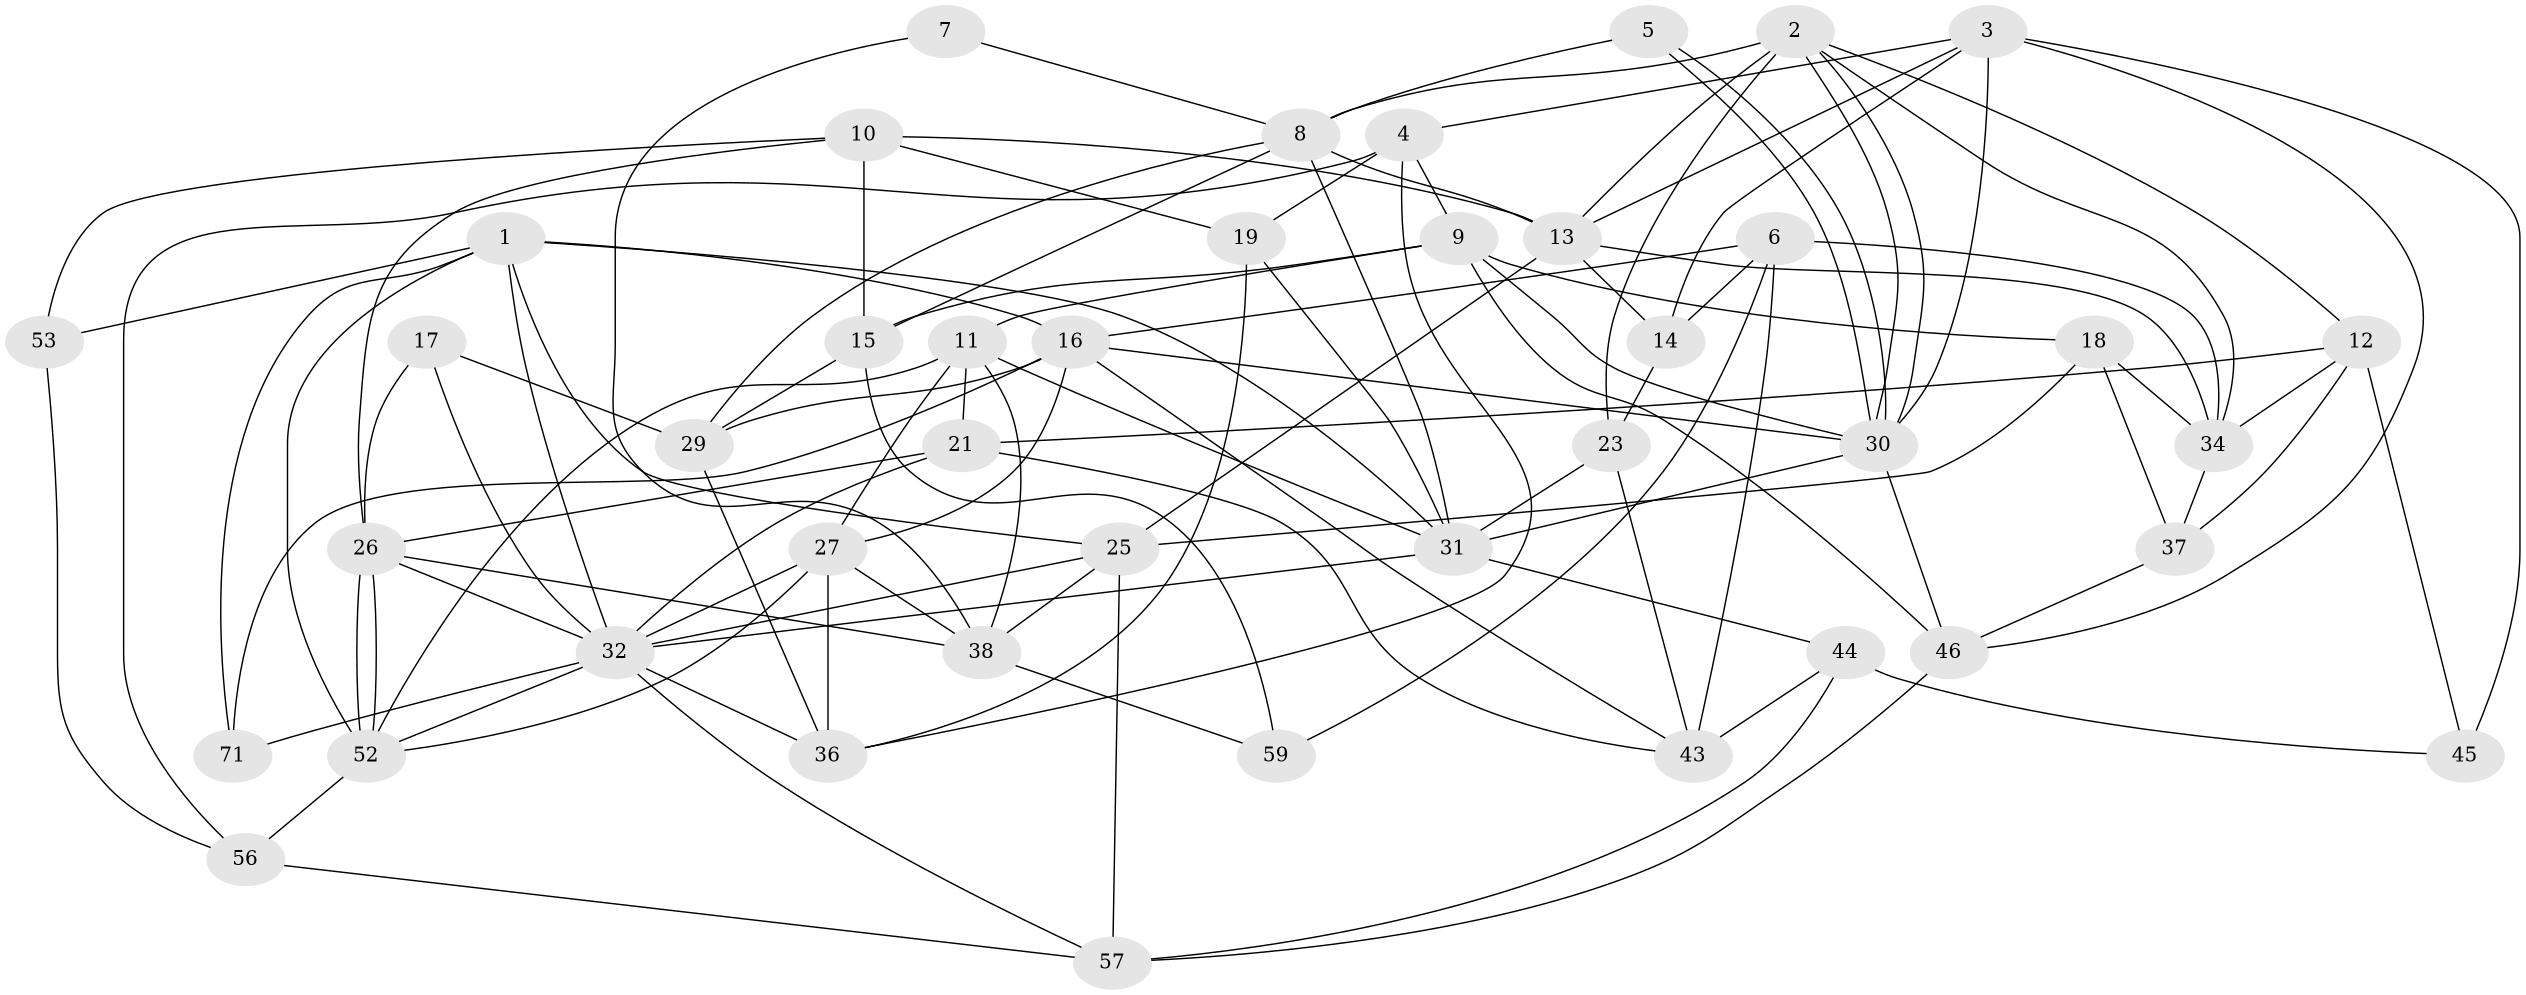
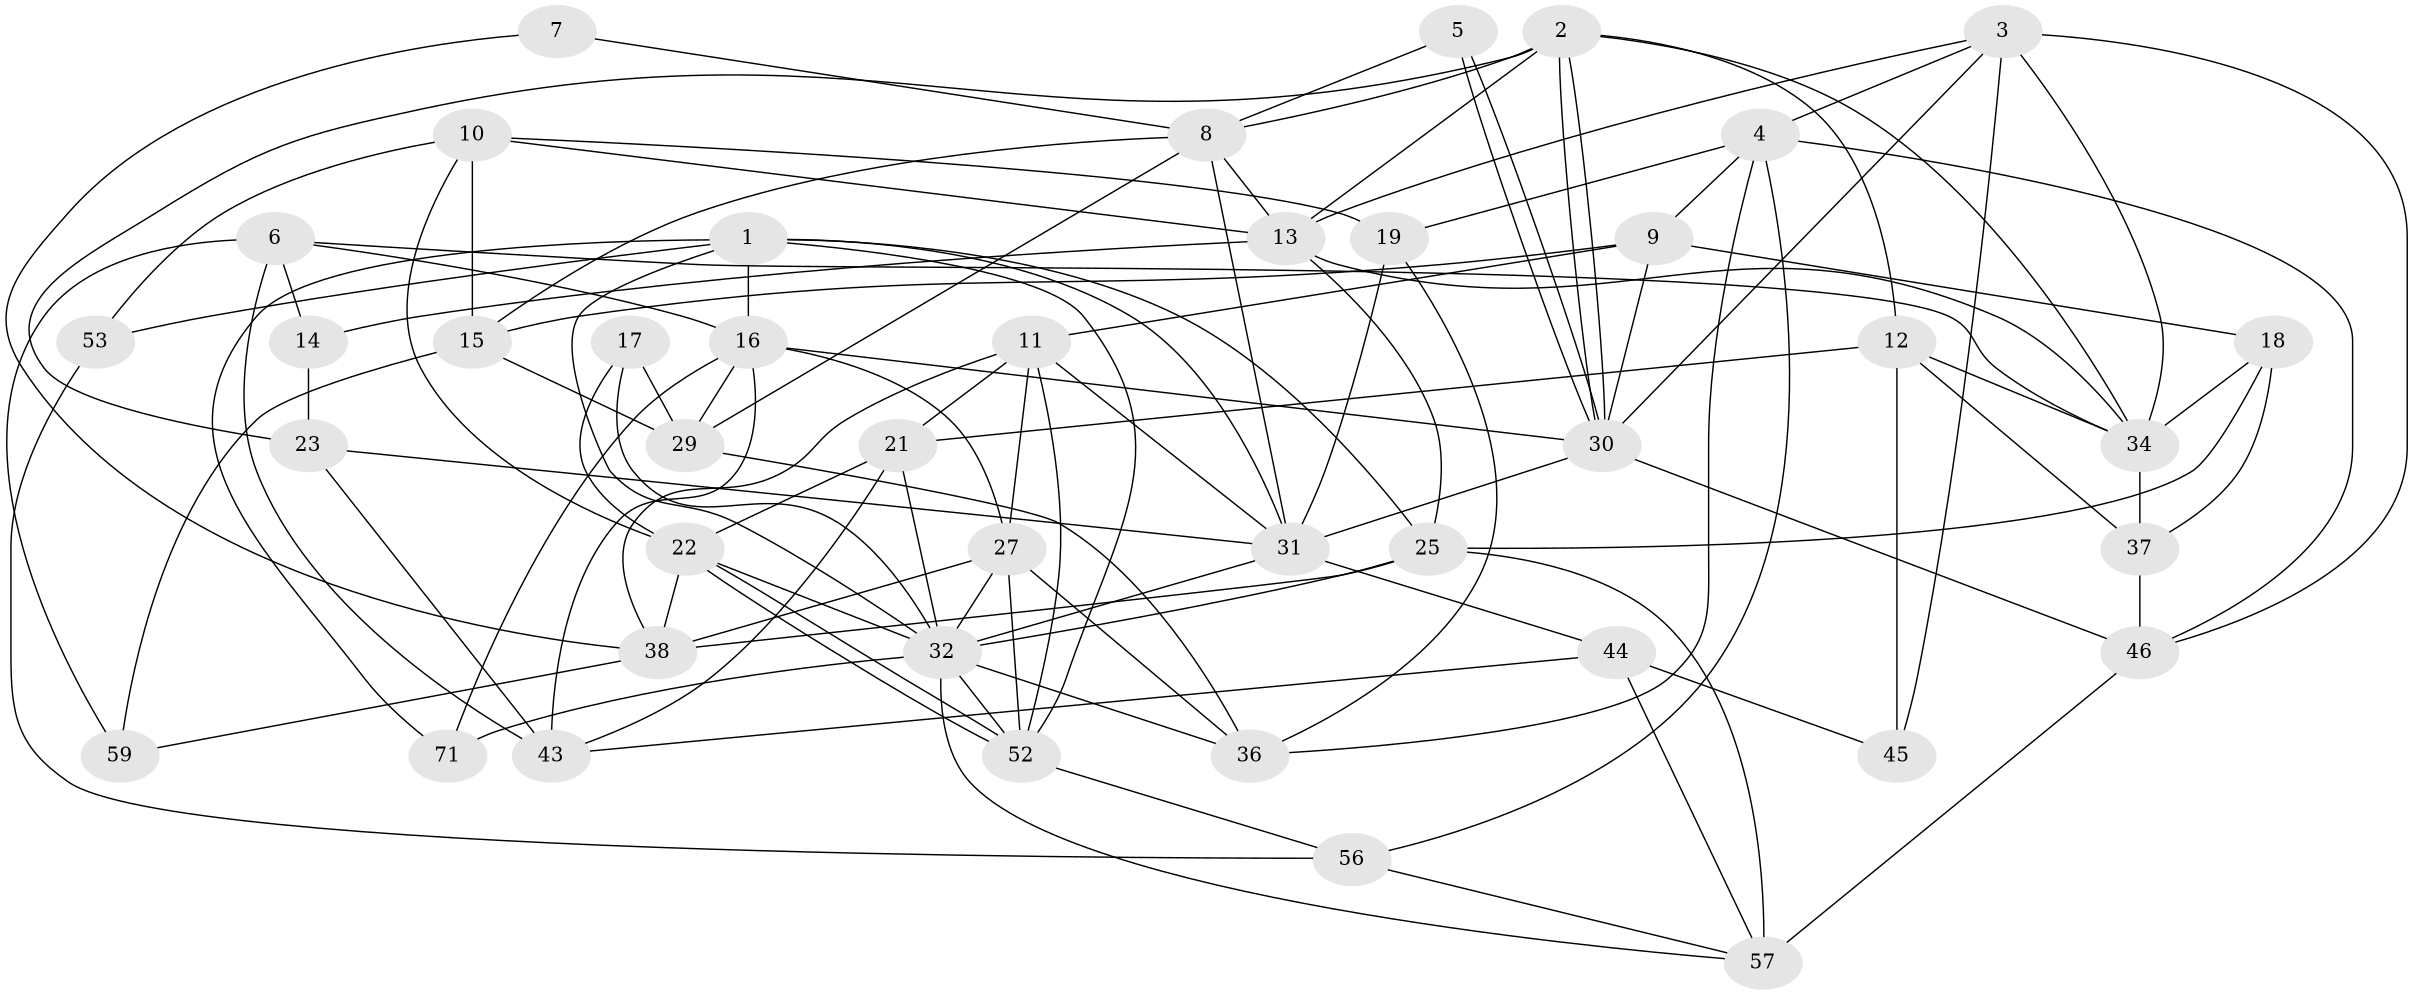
(1793, 163) -> (2127, 226)
(1698, 443) -> (2279, 260)
(367, 549) -> (685, 549)
